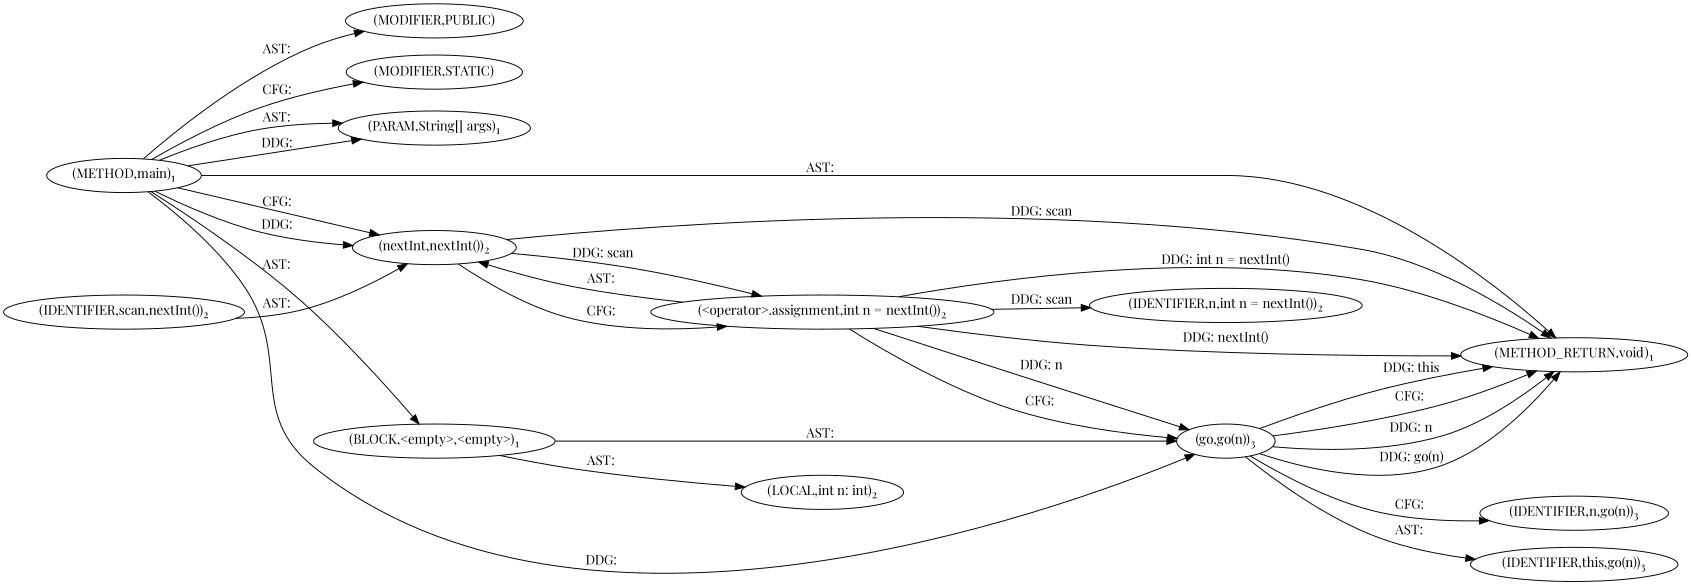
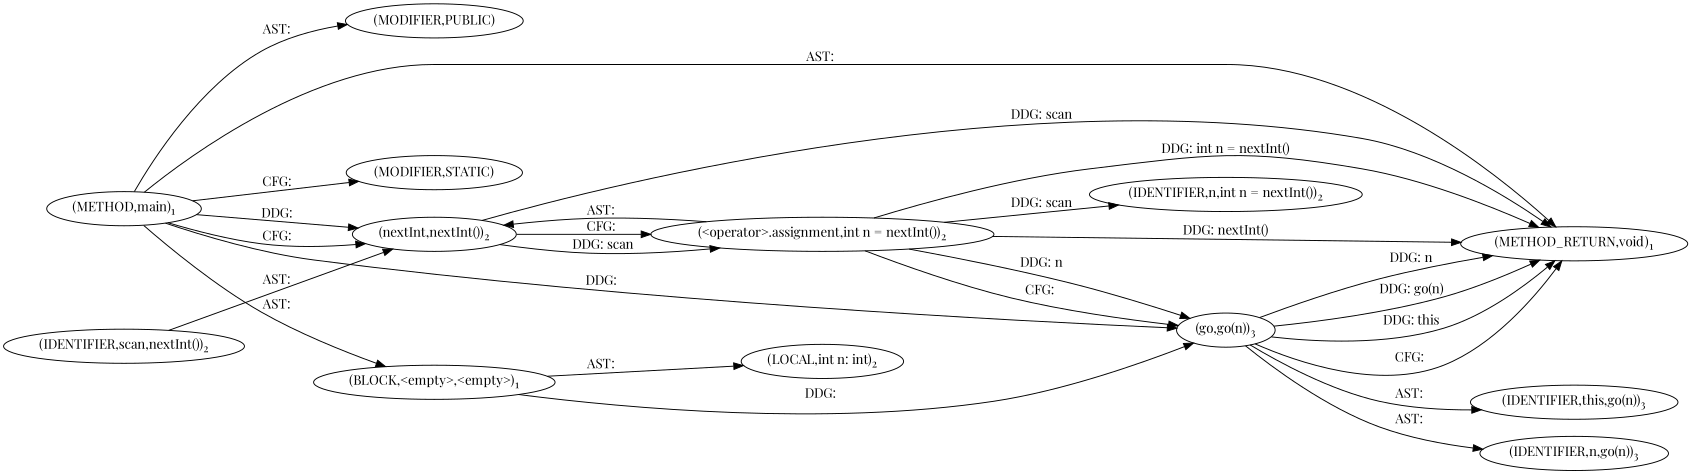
(434, 128) -> none
(822, 434) -> (822, 394)
(1411, 505) -> (1411, 420)
